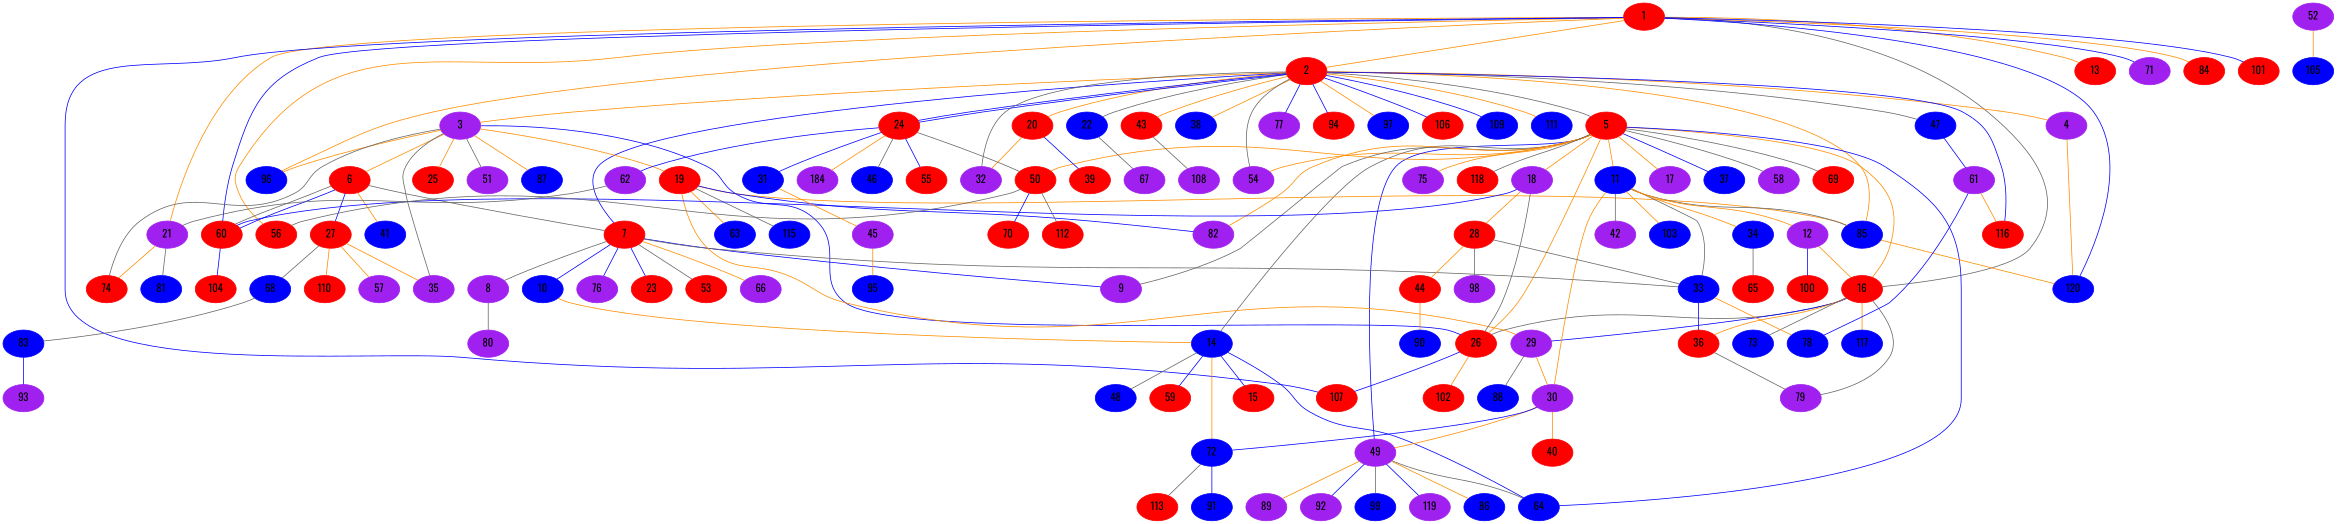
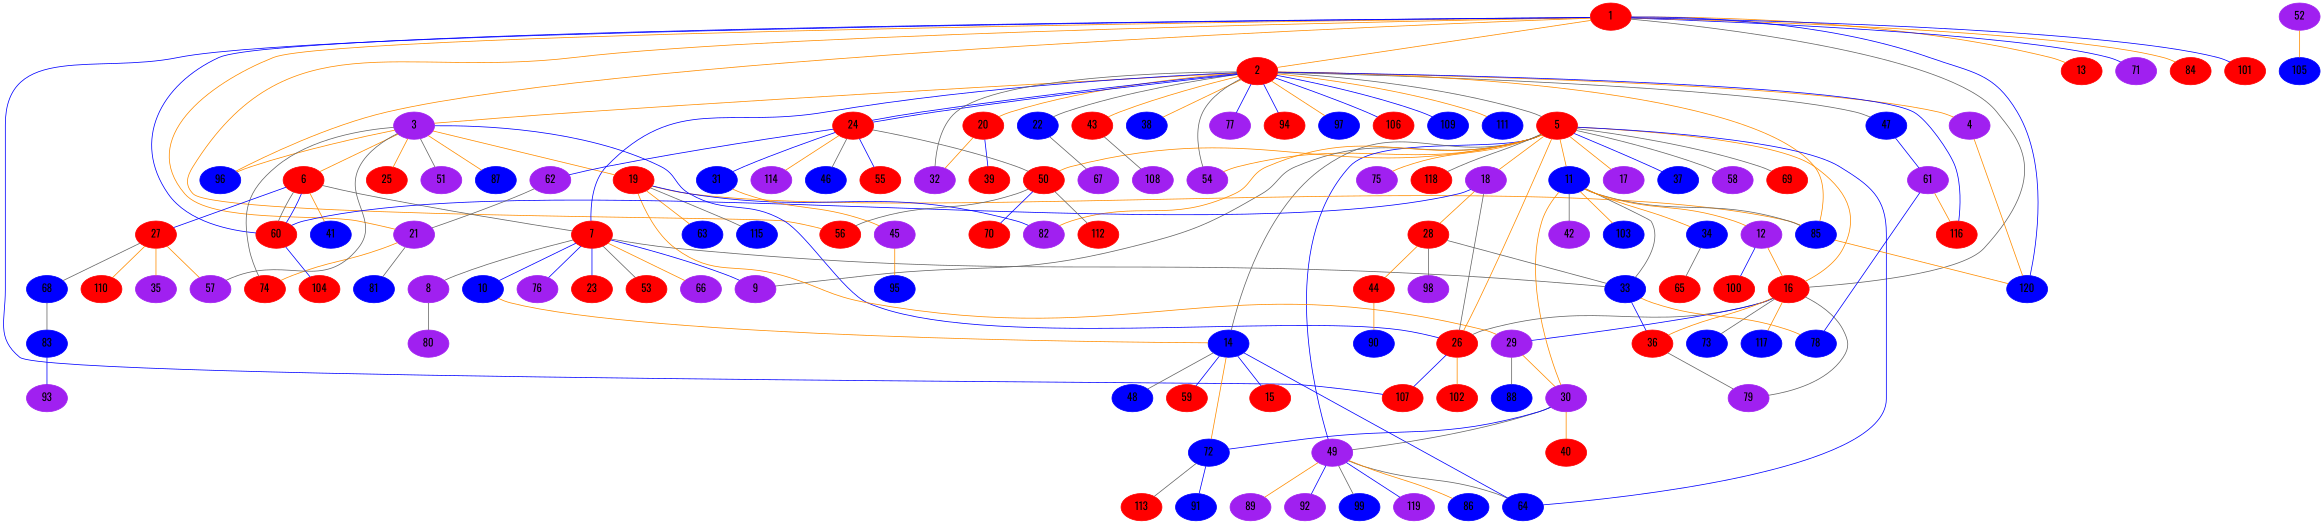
(818, 180) -> (771, 180)
(405, 189) -> (357, 250)
(1466, 430) -> (1453, 434)
